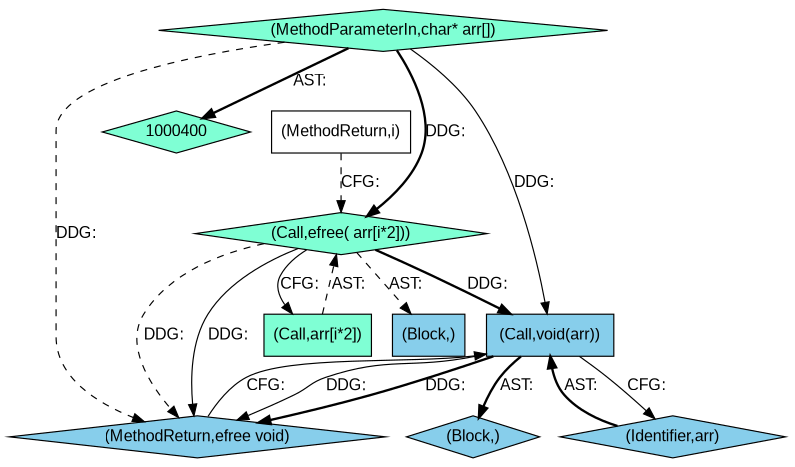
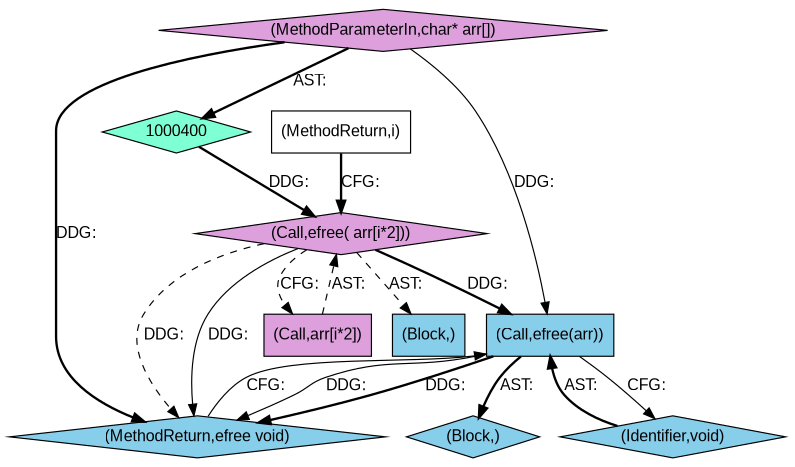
(383, 30) -> (383, 30)
(425, 135) -> (251, 178)
(56, 165) -> (56, 165)
(341, 177) -> (341, 177)
(341, 234) -> (341, 234)
(282, 273) -> (282, 273)
(318, 335) -> (318, 335)
(550, 335) -> (550, 335)
(673, 437) -> (673, 437)
